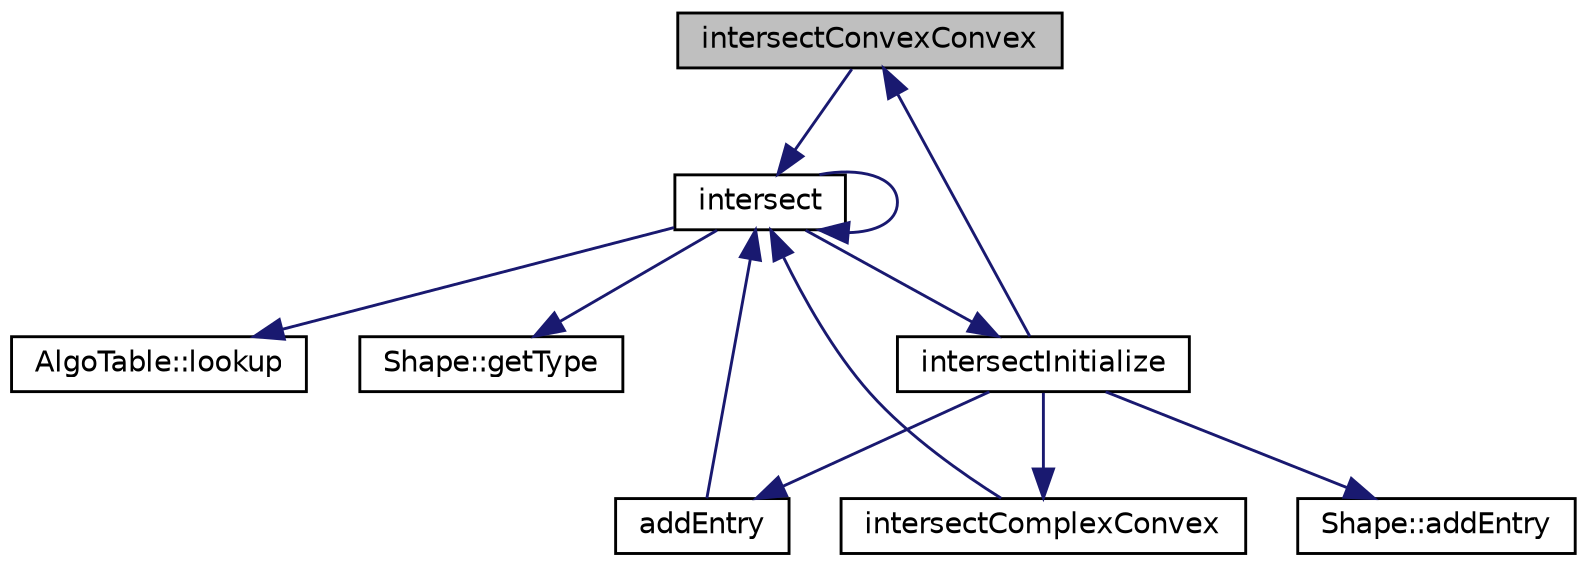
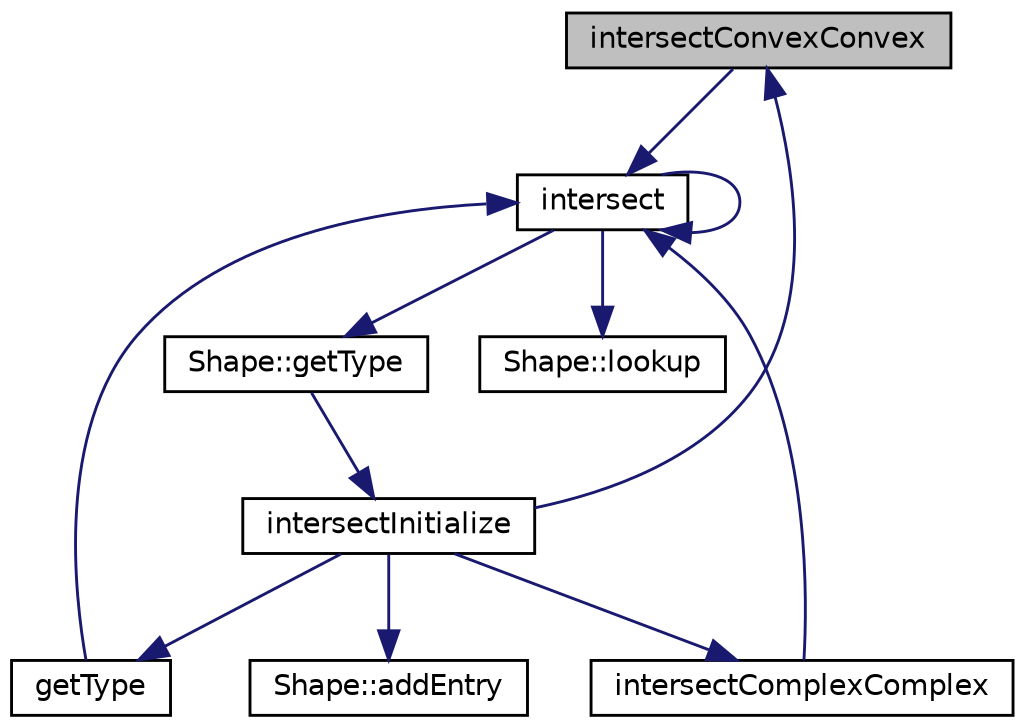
(889, 276) -> (335, 433)
(159, 364) -> (603, 364)
(702, 526) -> (802, 688)
(1043, 526) -> (91, 688)
